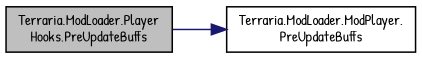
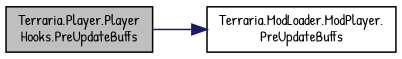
(89, 29) -> (79, 29)
